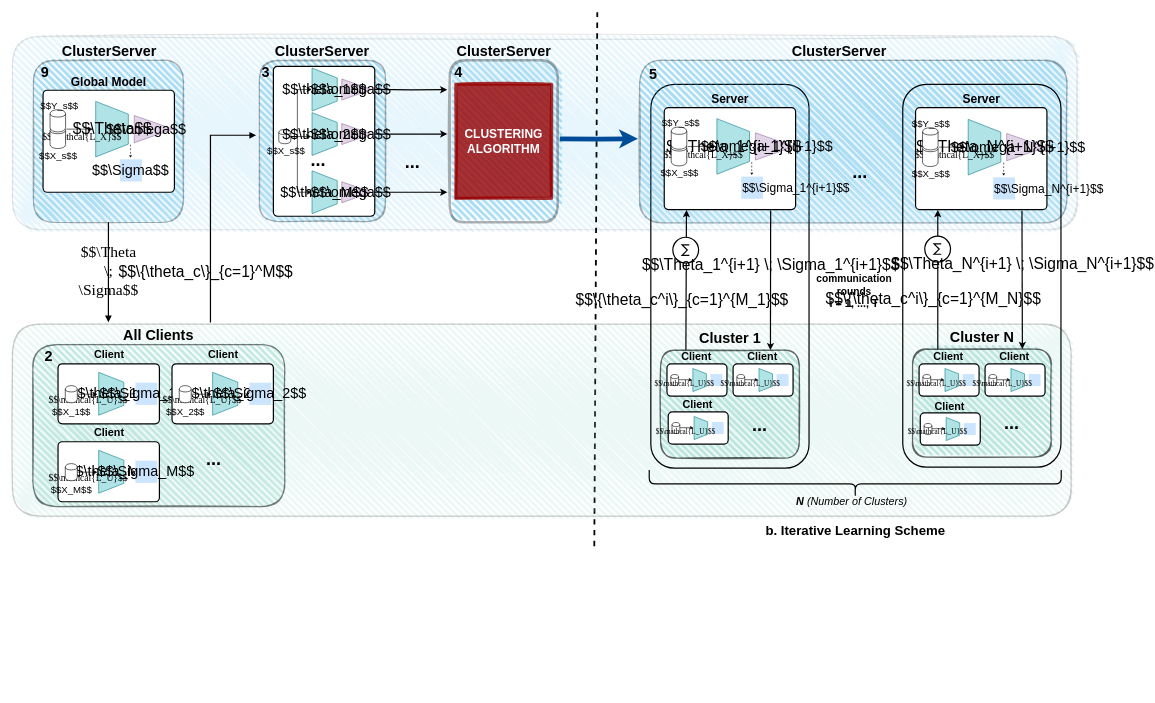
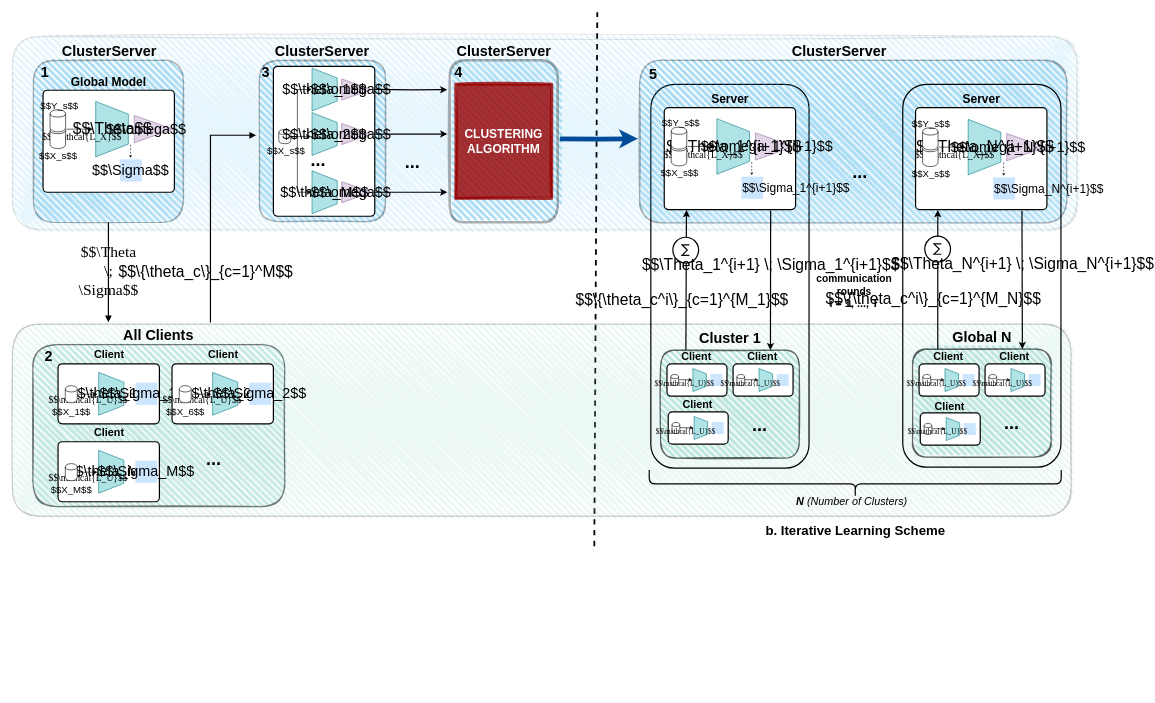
(45, 72) -> (45, 72)
(982, 338) -> (982, 338)
(185, 412) -> (185, 412)
